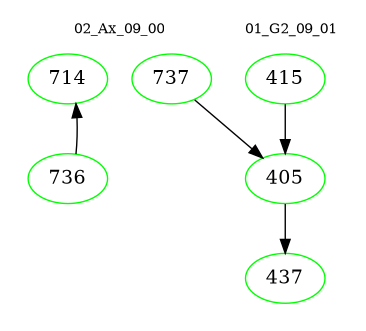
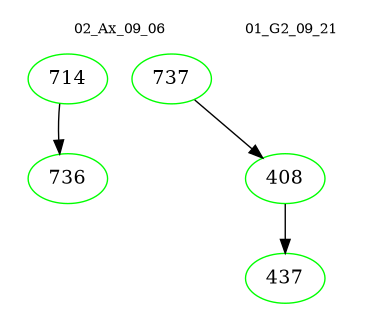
(120, 30) -> (120, 30)
(291, 30) -> (291, 30)
(285, 79) -> none
(77, 136) -> (59, 122)
(285, 179) -> (285, 179)
